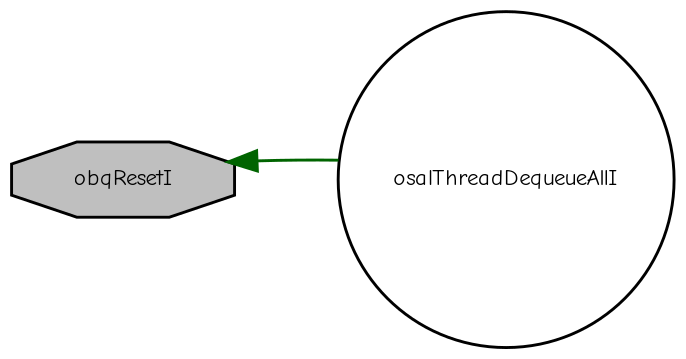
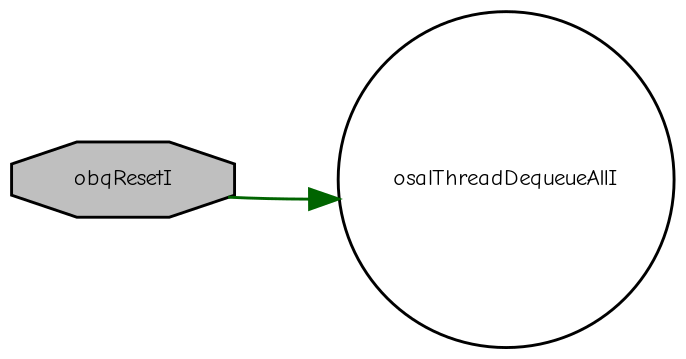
(298, 160) -> (269, 199)
